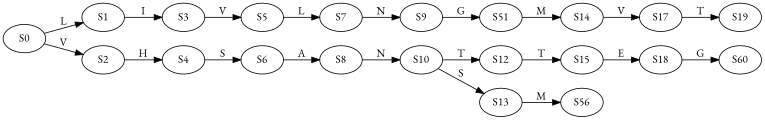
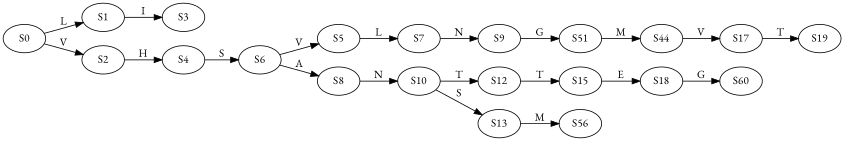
(219, 17) -> (295, 50)
(582, 17) -> (662, 39)
